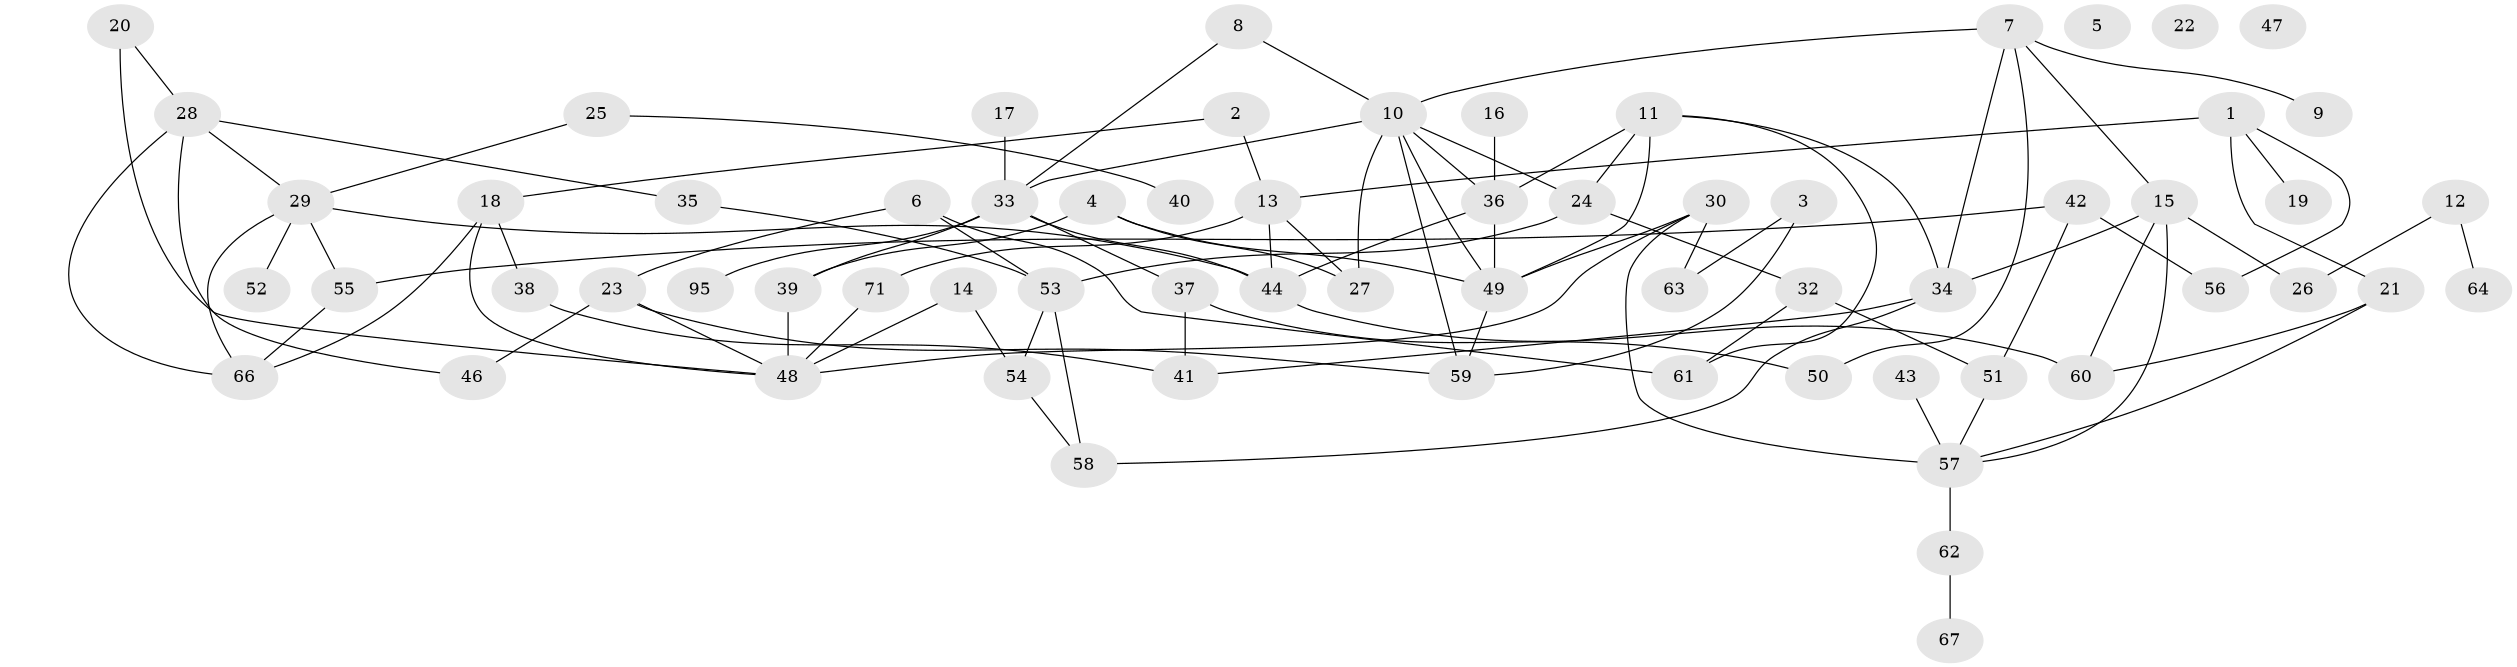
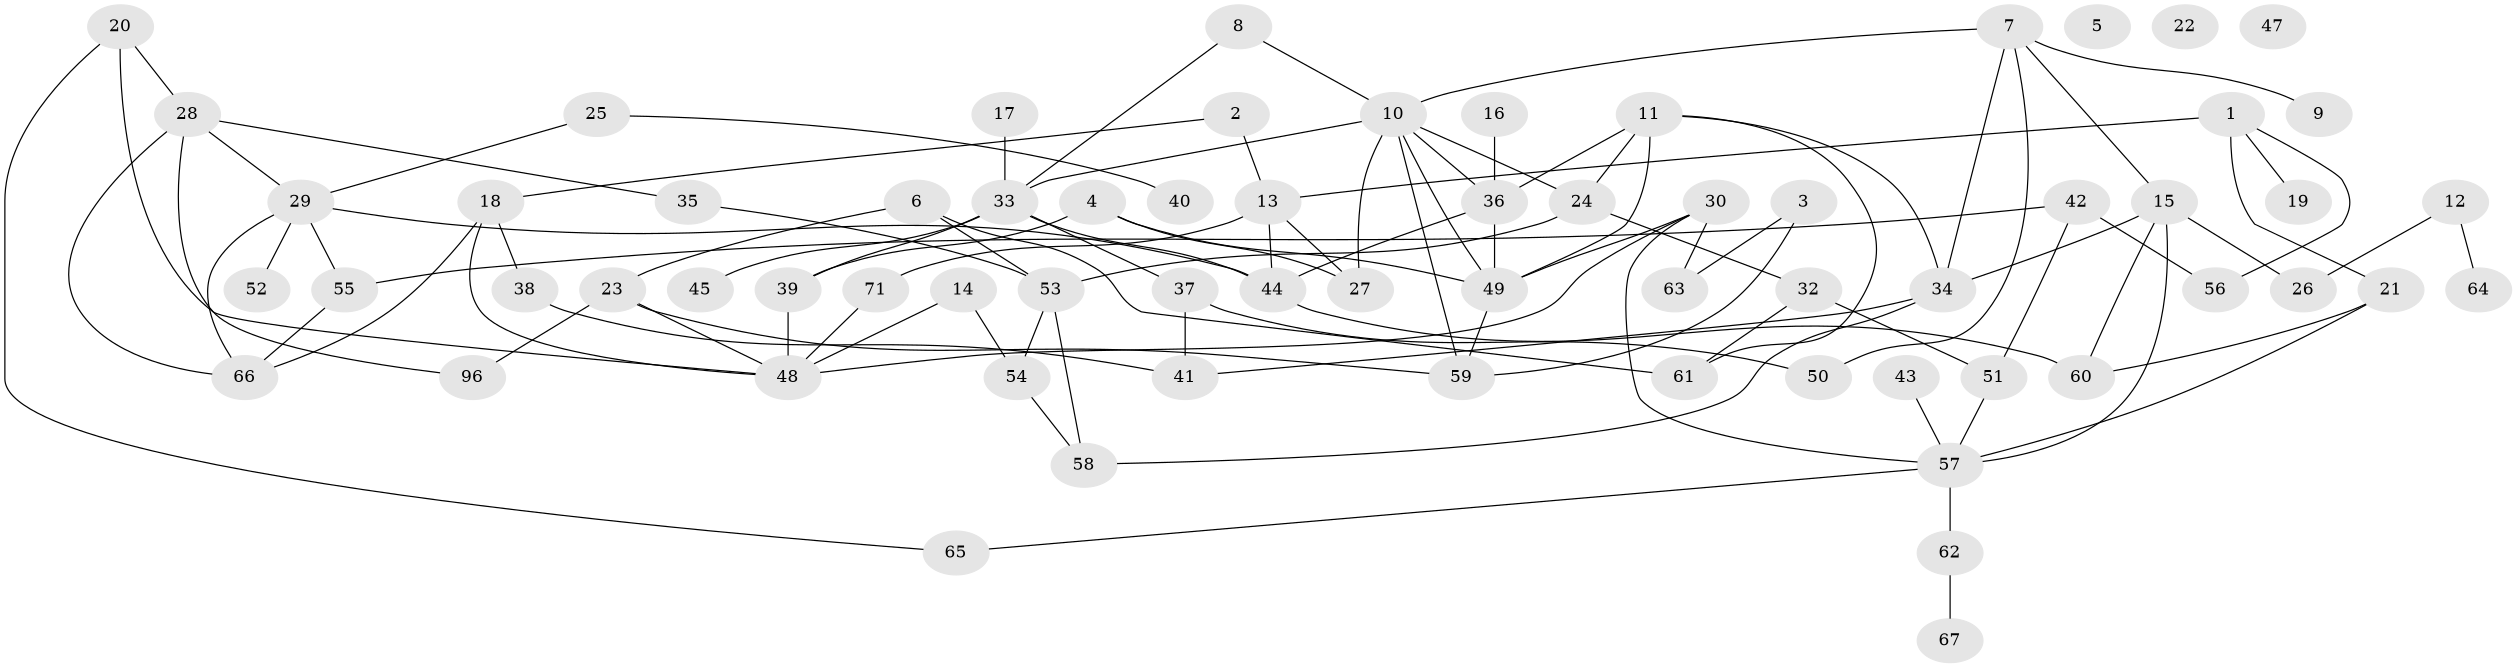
(700, 290) -> (700, 290)
(473, 378) -> (473, 378)
none -> (956, 553)
